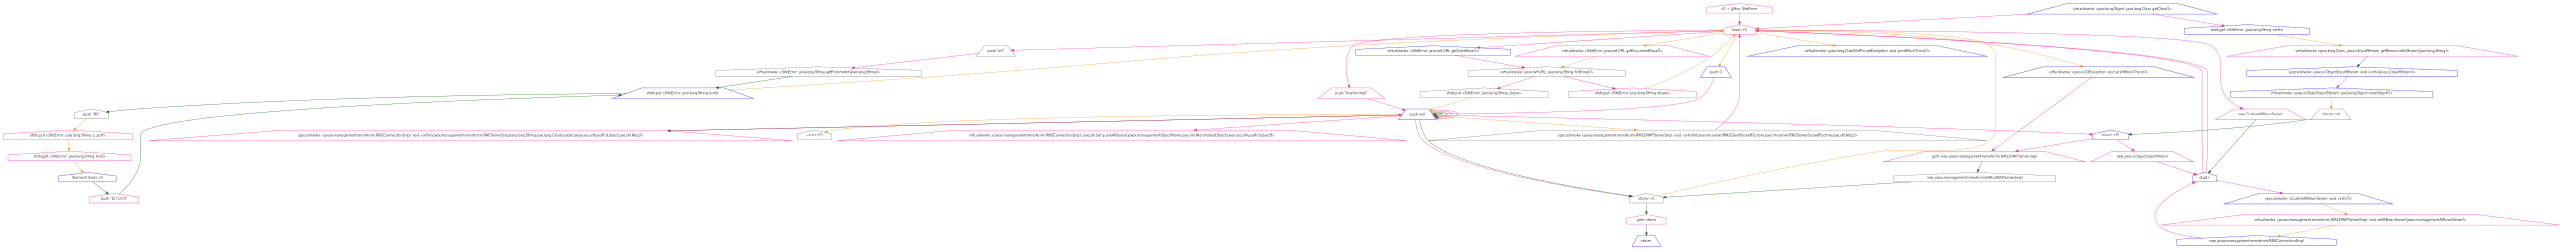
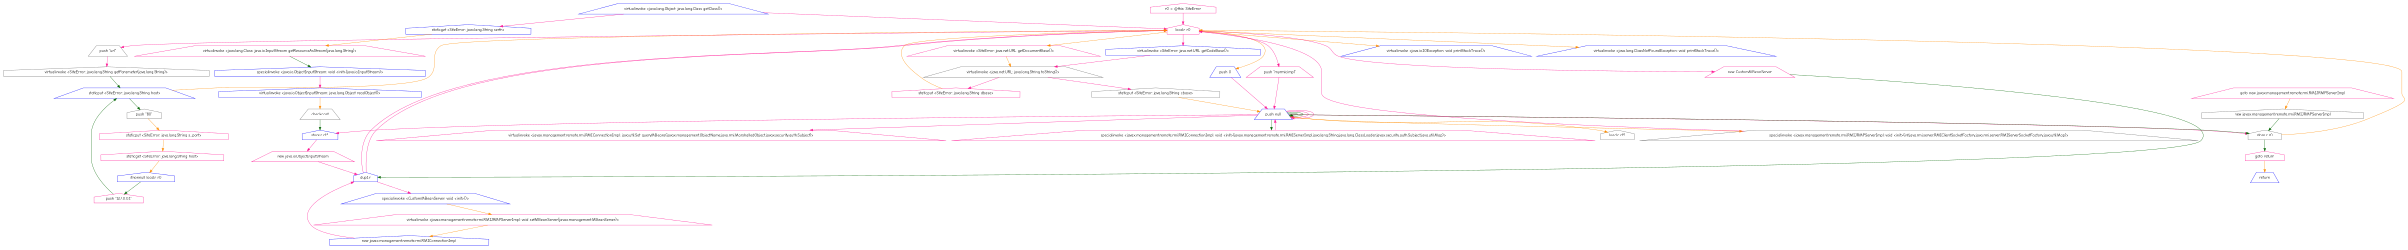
(1547, 72) -> (1013, 72)
(2043, 113) -> none
(2055, 145) -> none
(1980, 166) -> (2288, 102)
(1646, 228) -> (2265, 165)
